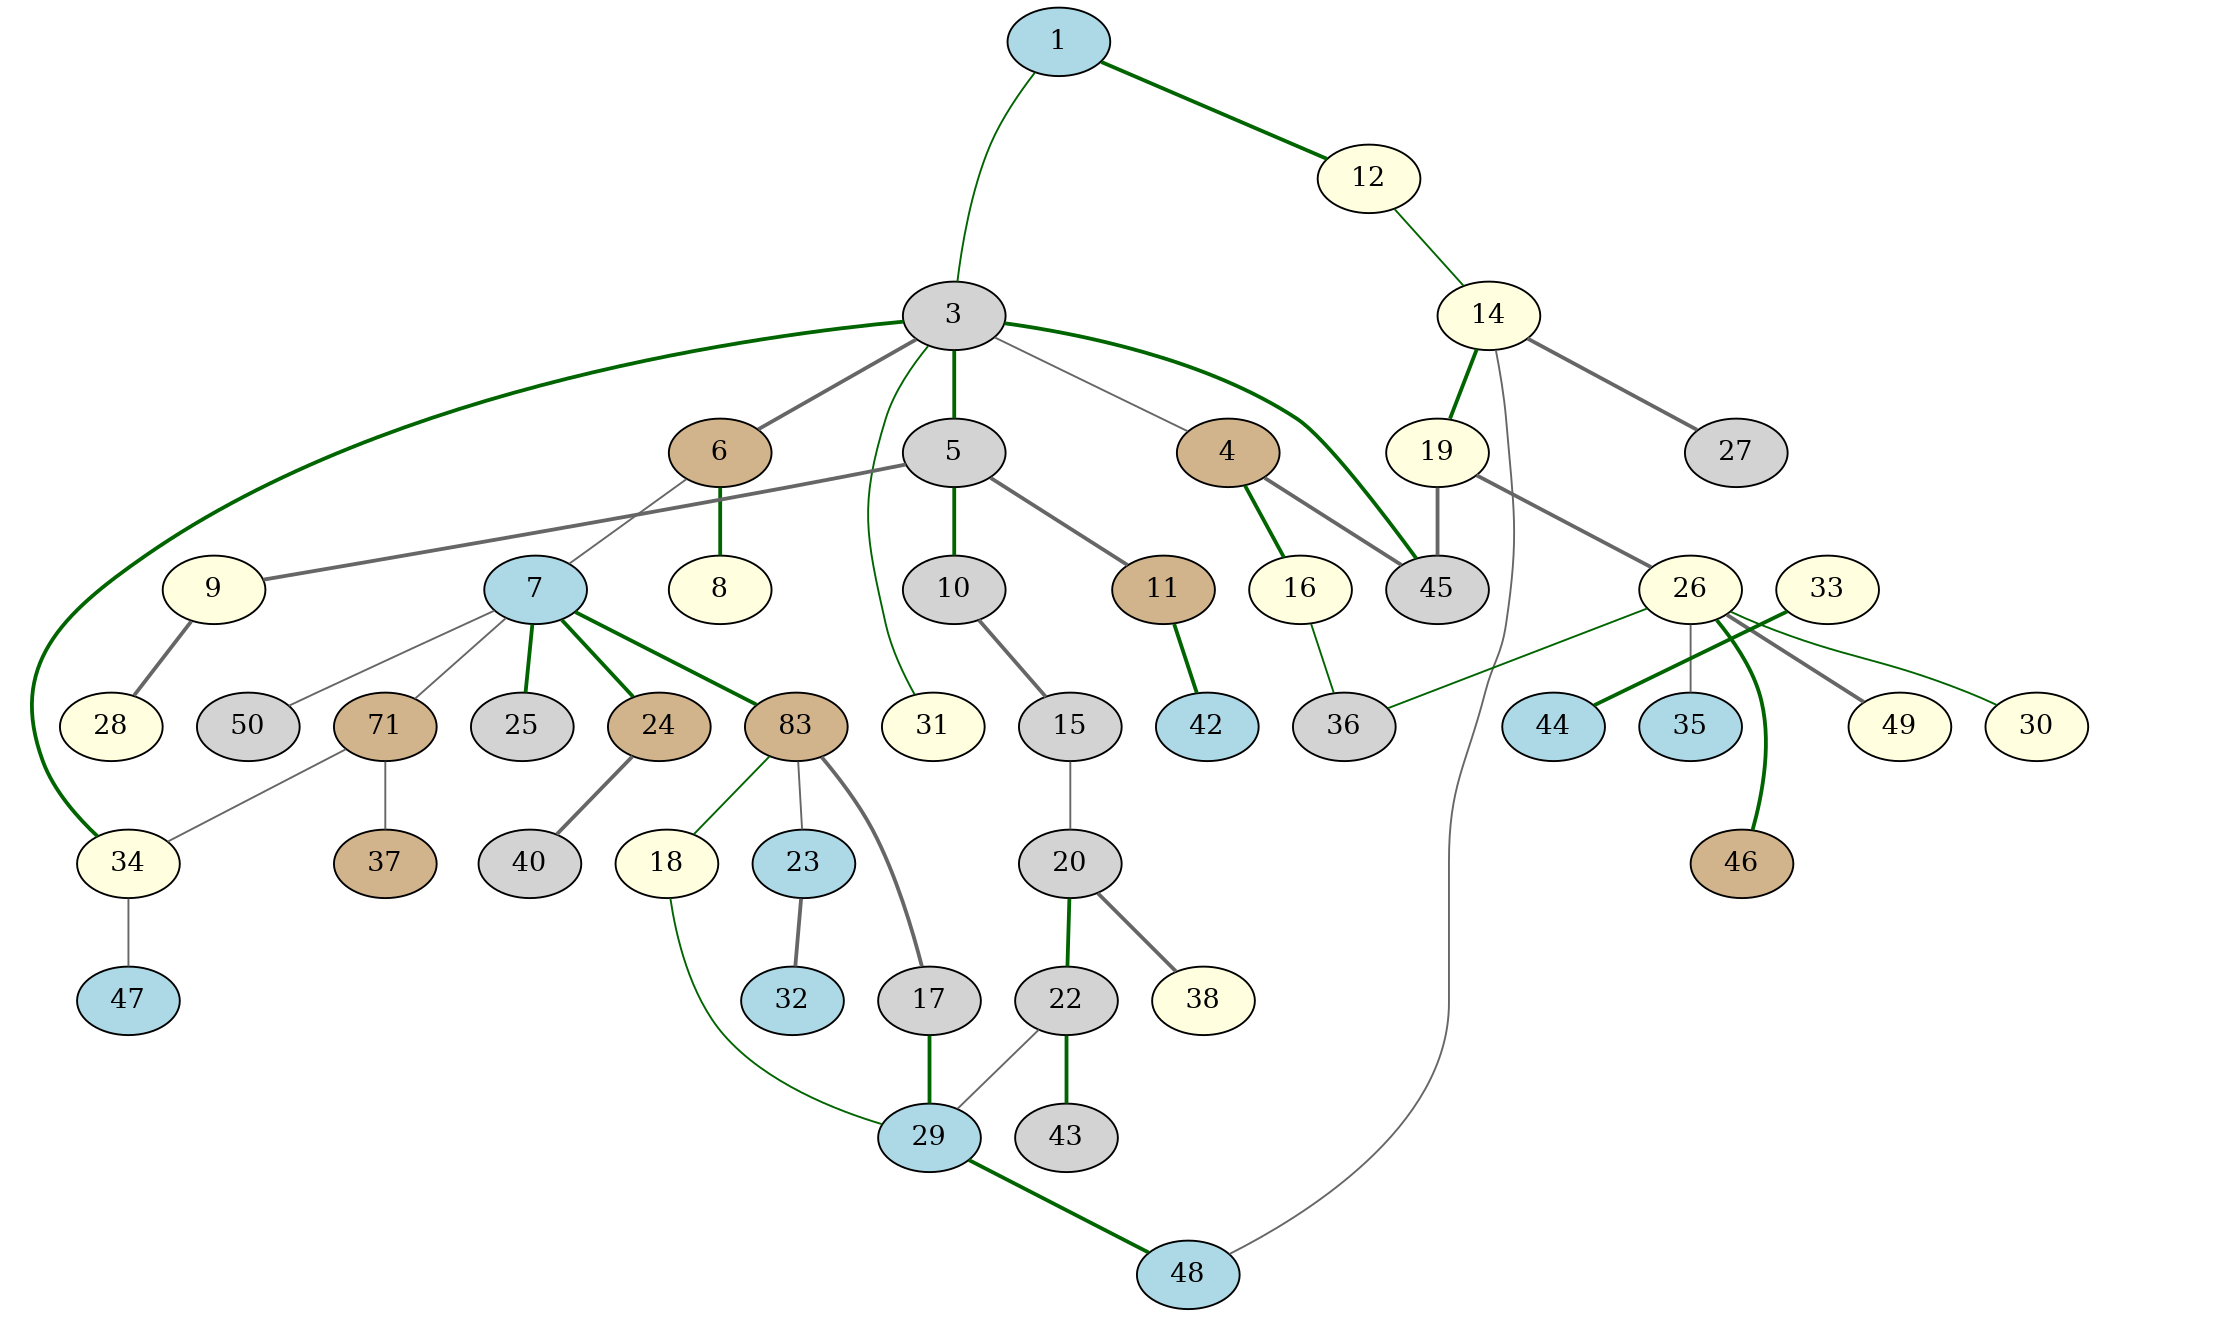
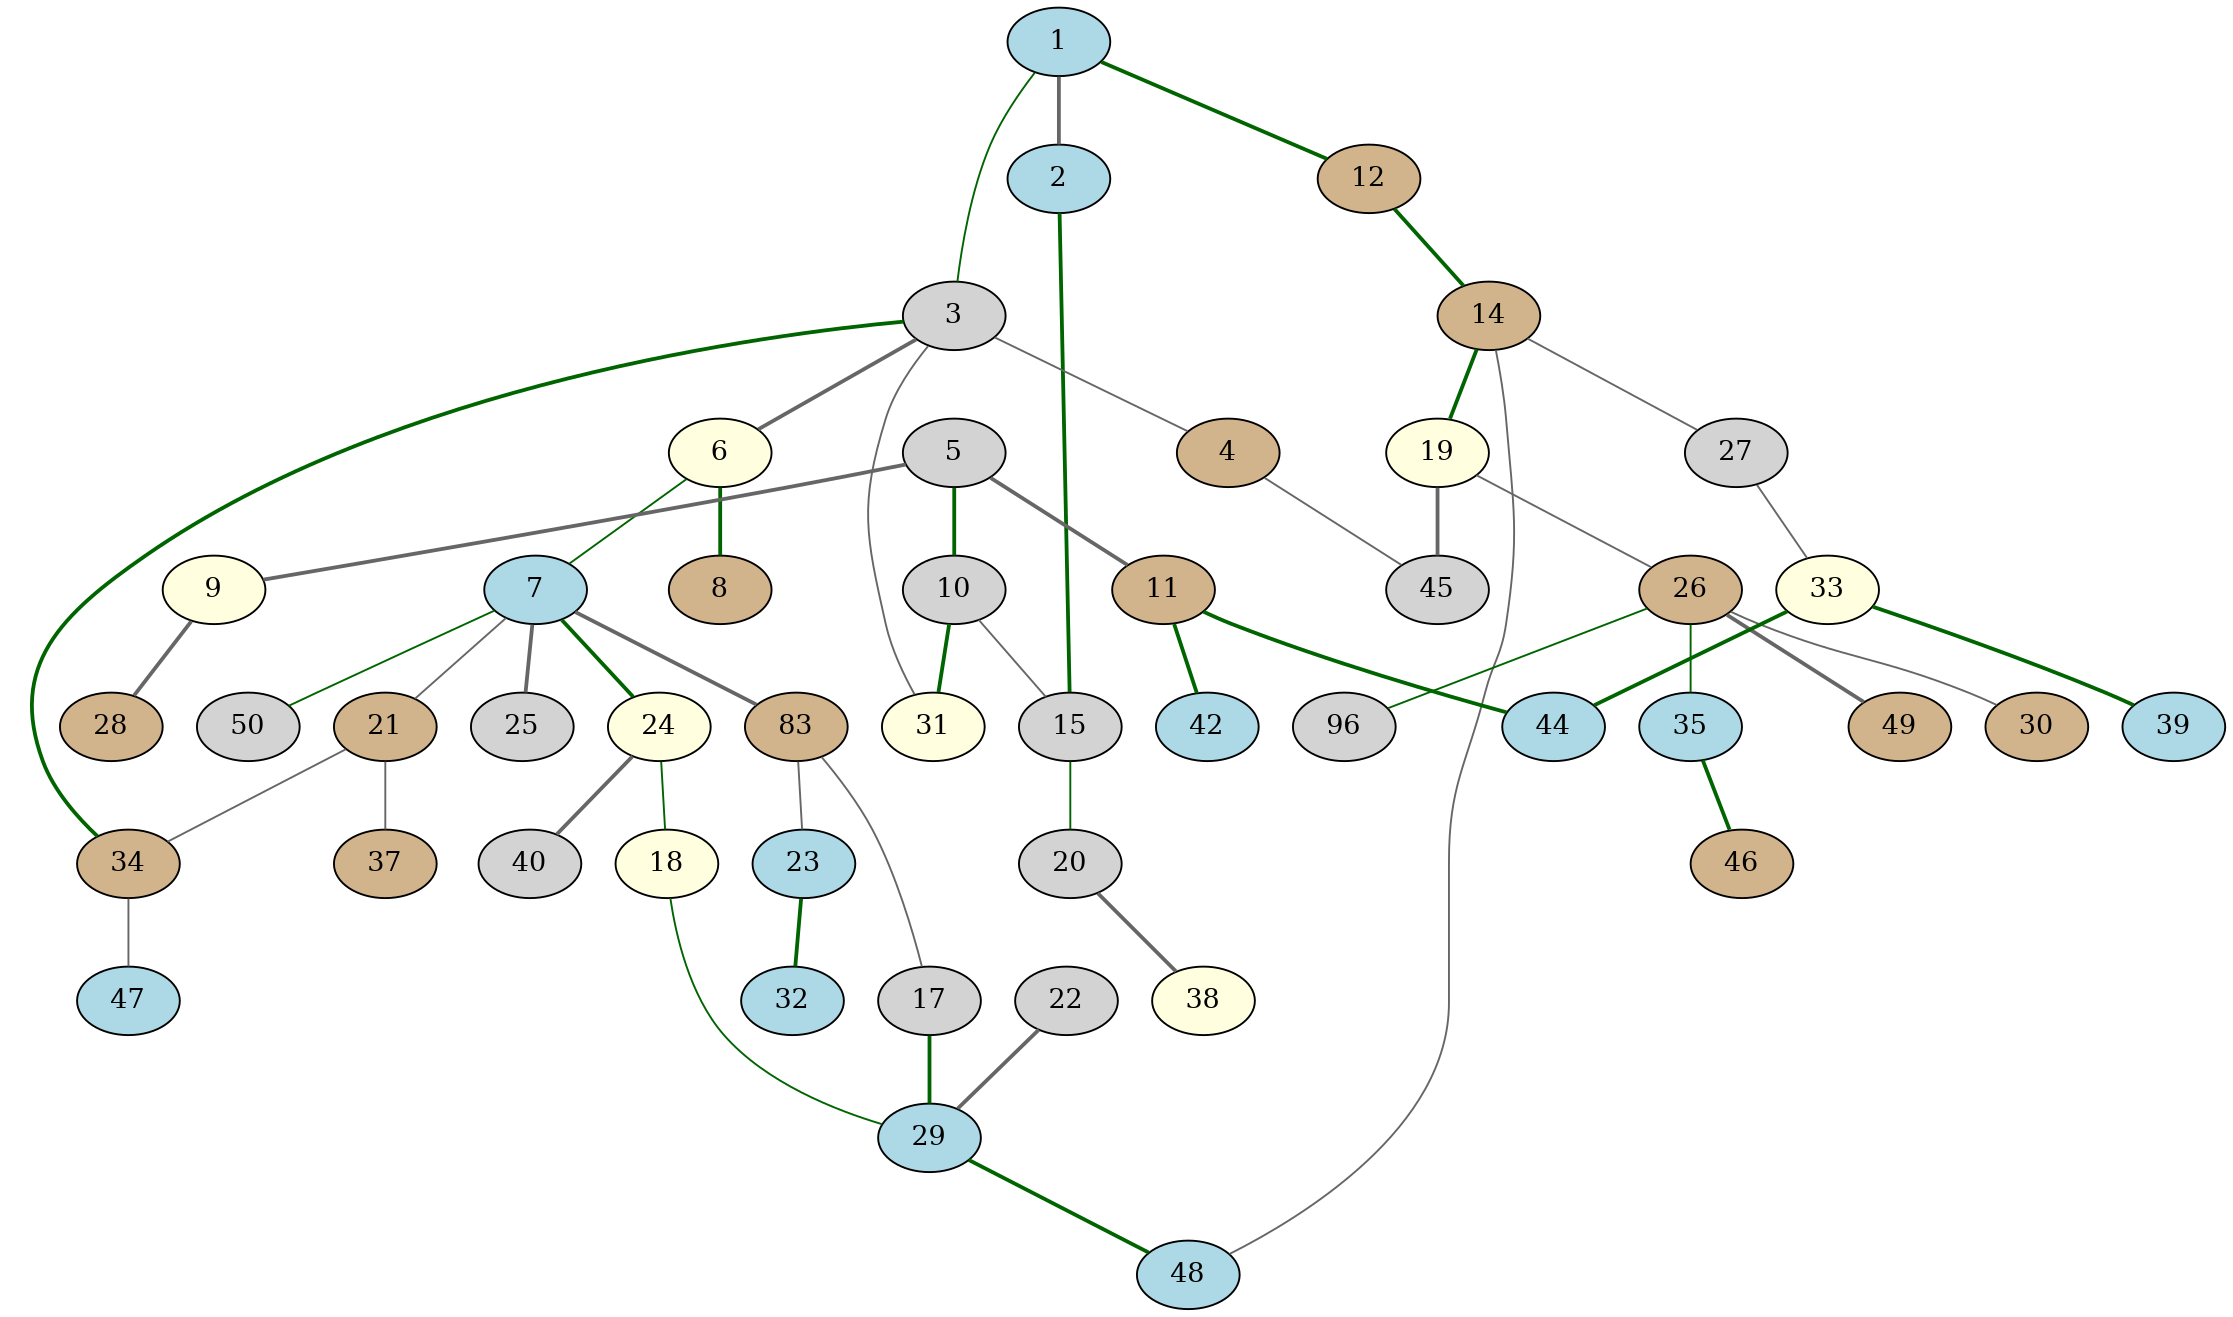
none -> (1059, 179)
(1369, 179) -> (1369, 179)
(1429, 247) -> (1429, 247)
(1489, 316) -> (1489, 316)
(1612, 384) -> (1612, 384)
(954, 385) -> none
(1242, 389) -> none
(720, 453) -> (720, 453)
(868, 517) -> (868, 517)
(1333, 521) -> (1333, 521)
(1564, 521) -> (1564, 521)
none -> (1782, 521)
(613, 532) -> (613, 532)
(720, 590) -> (720, 590)
(1301, 590) -> none
(1691, 590) -> (1691, 590)
(1691, 645) -> (1691, 645)
(392, 658) -> (392, 658)
(666, 658) -> (666, 658)
none -> (944, 658)
(1012, 658) -> (1012, 658)
(1864, 658) -> (1864, 658)
(529, 659) -> (529, 659)
none -> (1354, 667)
(1764, 720) -> (1716, 795)
(111, 727) -> (111, 727)
(385, 727) -> (385, 727)
(659, 727) -> (659, 727)
(1344, 727) -> (1344, 727)
(1900, 727) -> (1900, 727)
(2037, 727) -> (2037, 727)
none -> (2174, 727)
(732, 795) -> (663, 796)
(1070, 796) -> (1070, 796)
(885, 855) -> (885, 855)
(128, 864) -> (128, 864)
(798, 933) -> (798, 933)
(1068, 933) -> none
(998, 1069) -> (998, 1069)
(1067, 1138) -> none
